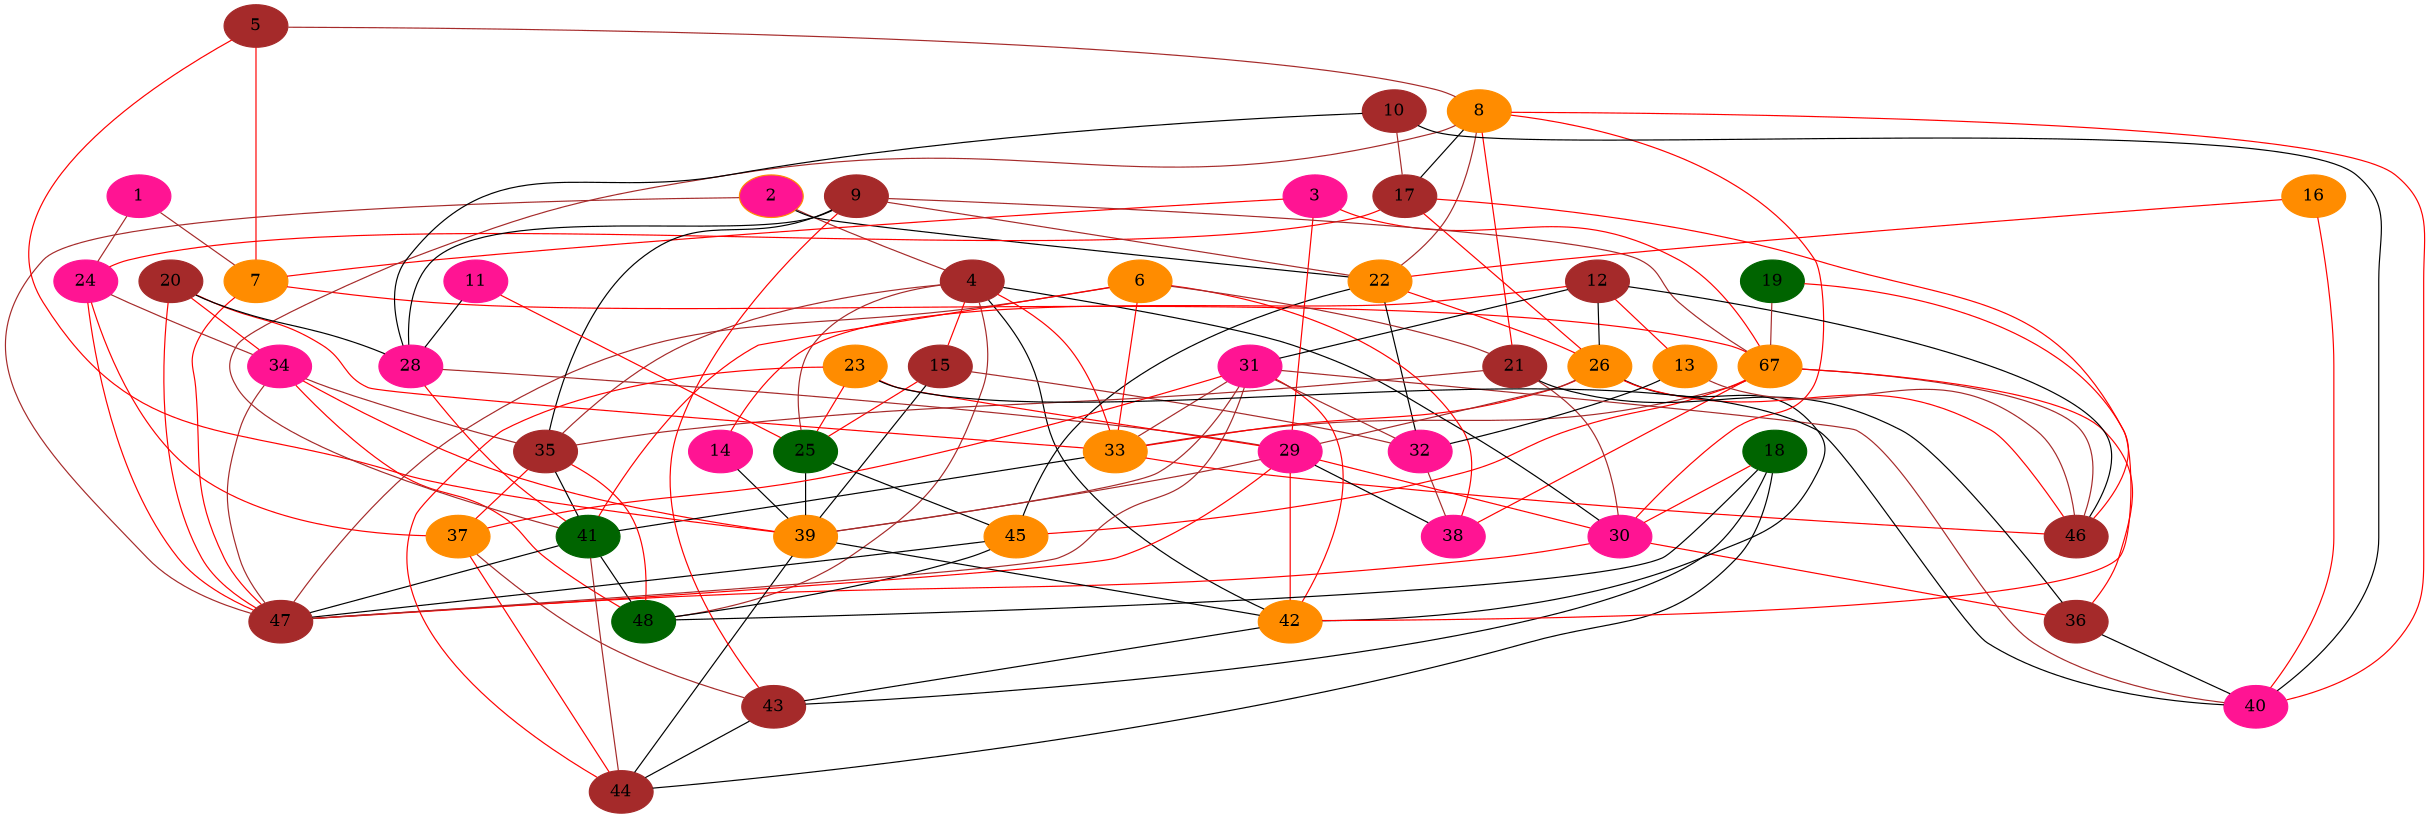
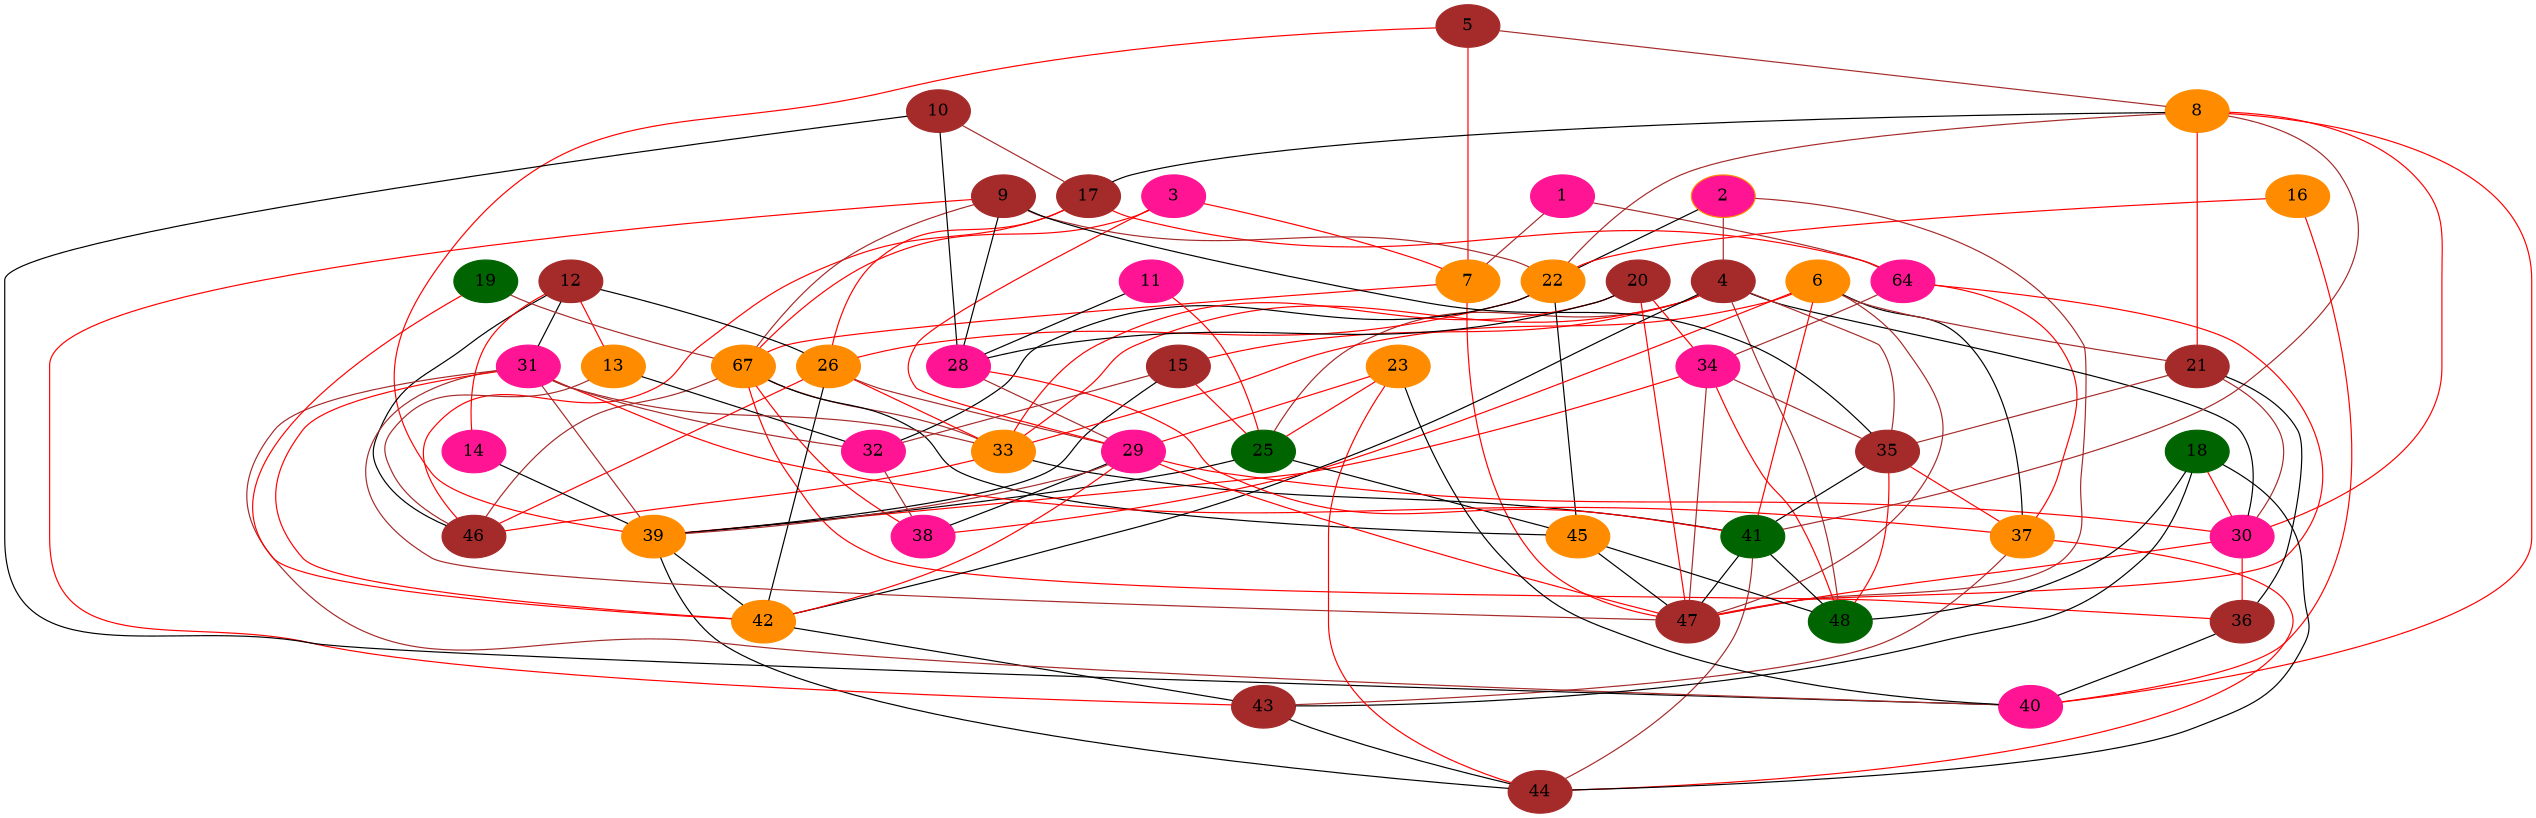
(86, 281) -> (1903, 281)
none -> (1982, 362)
(1438, 479) -> (1243, 520)
